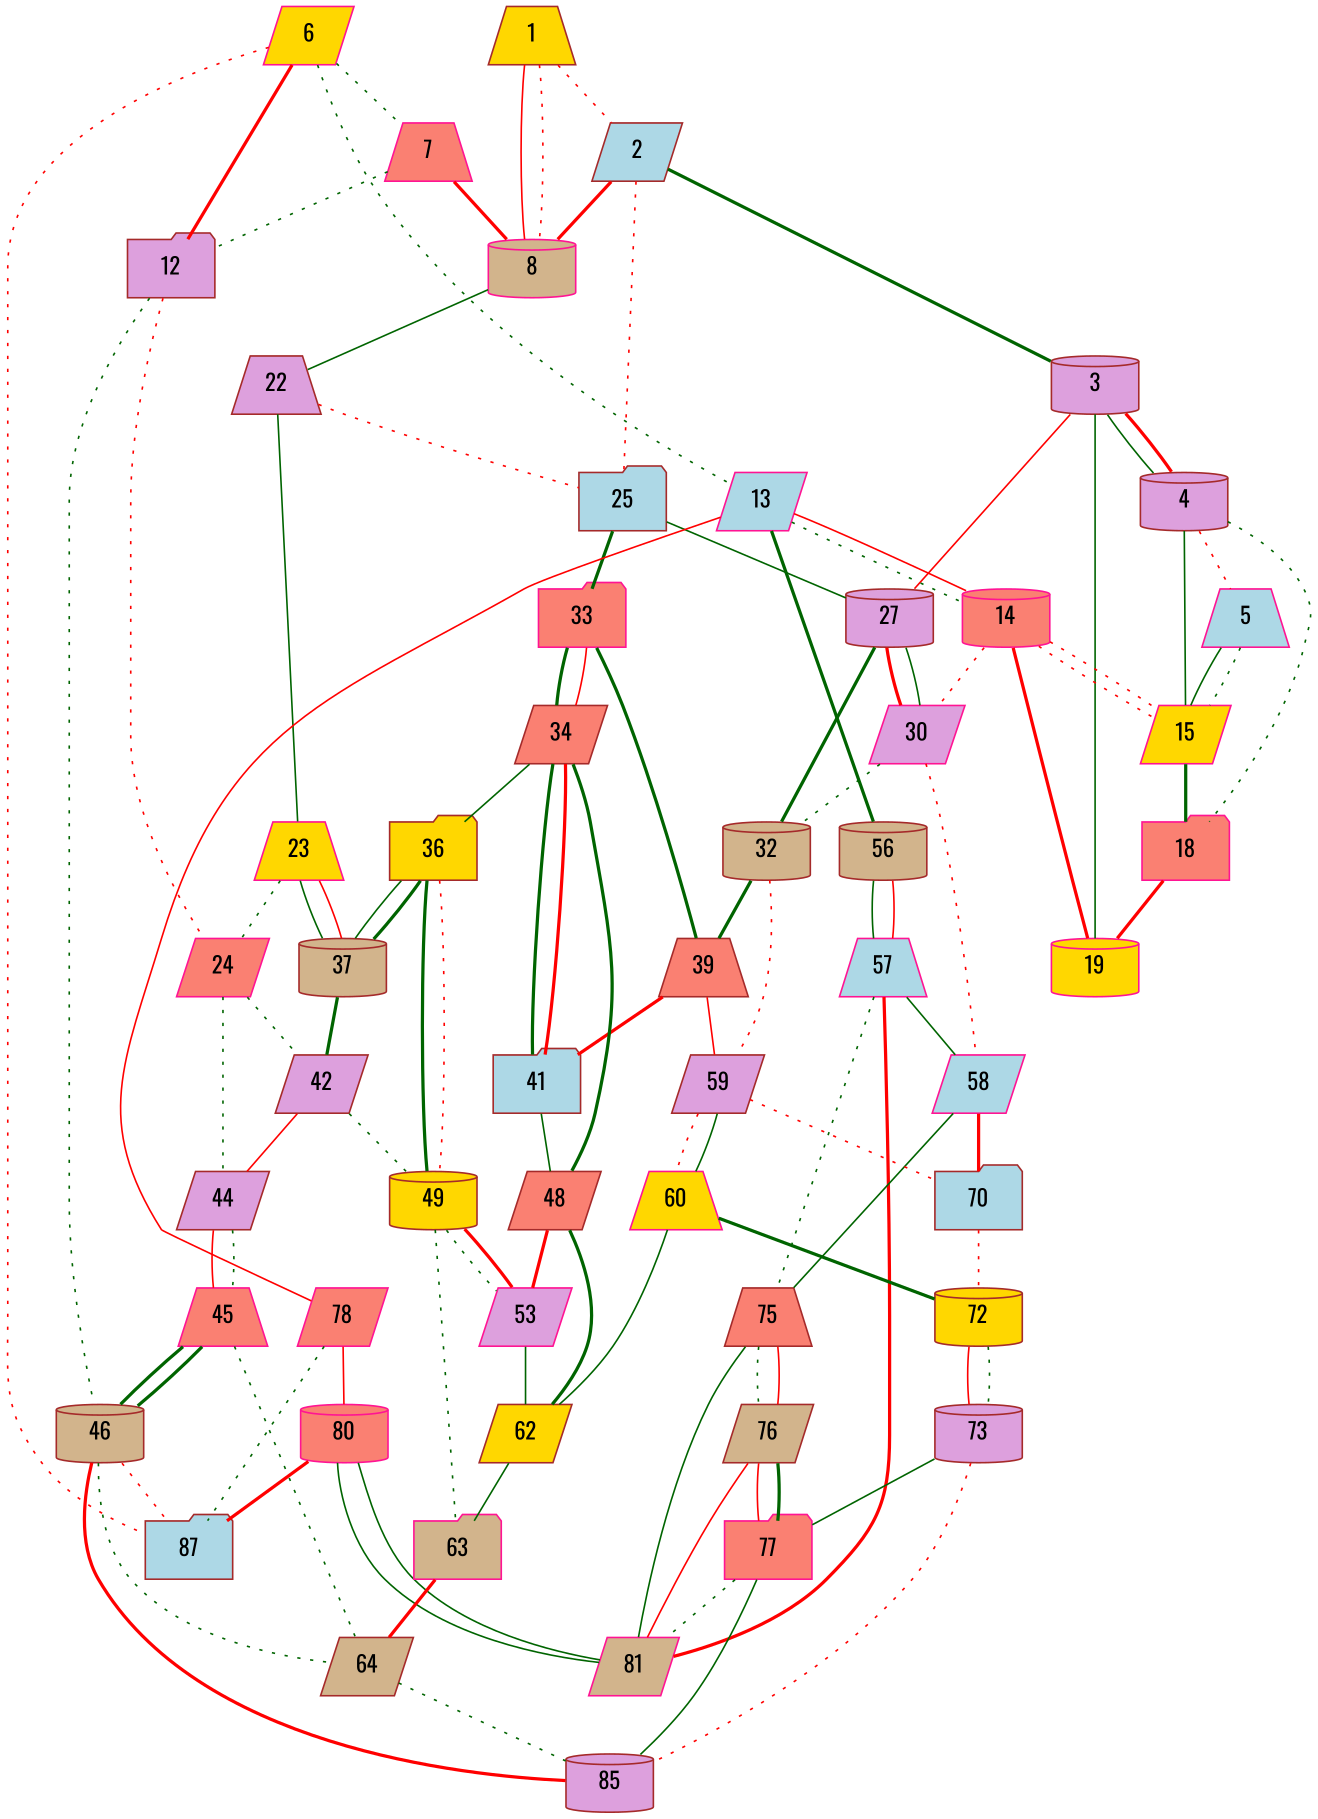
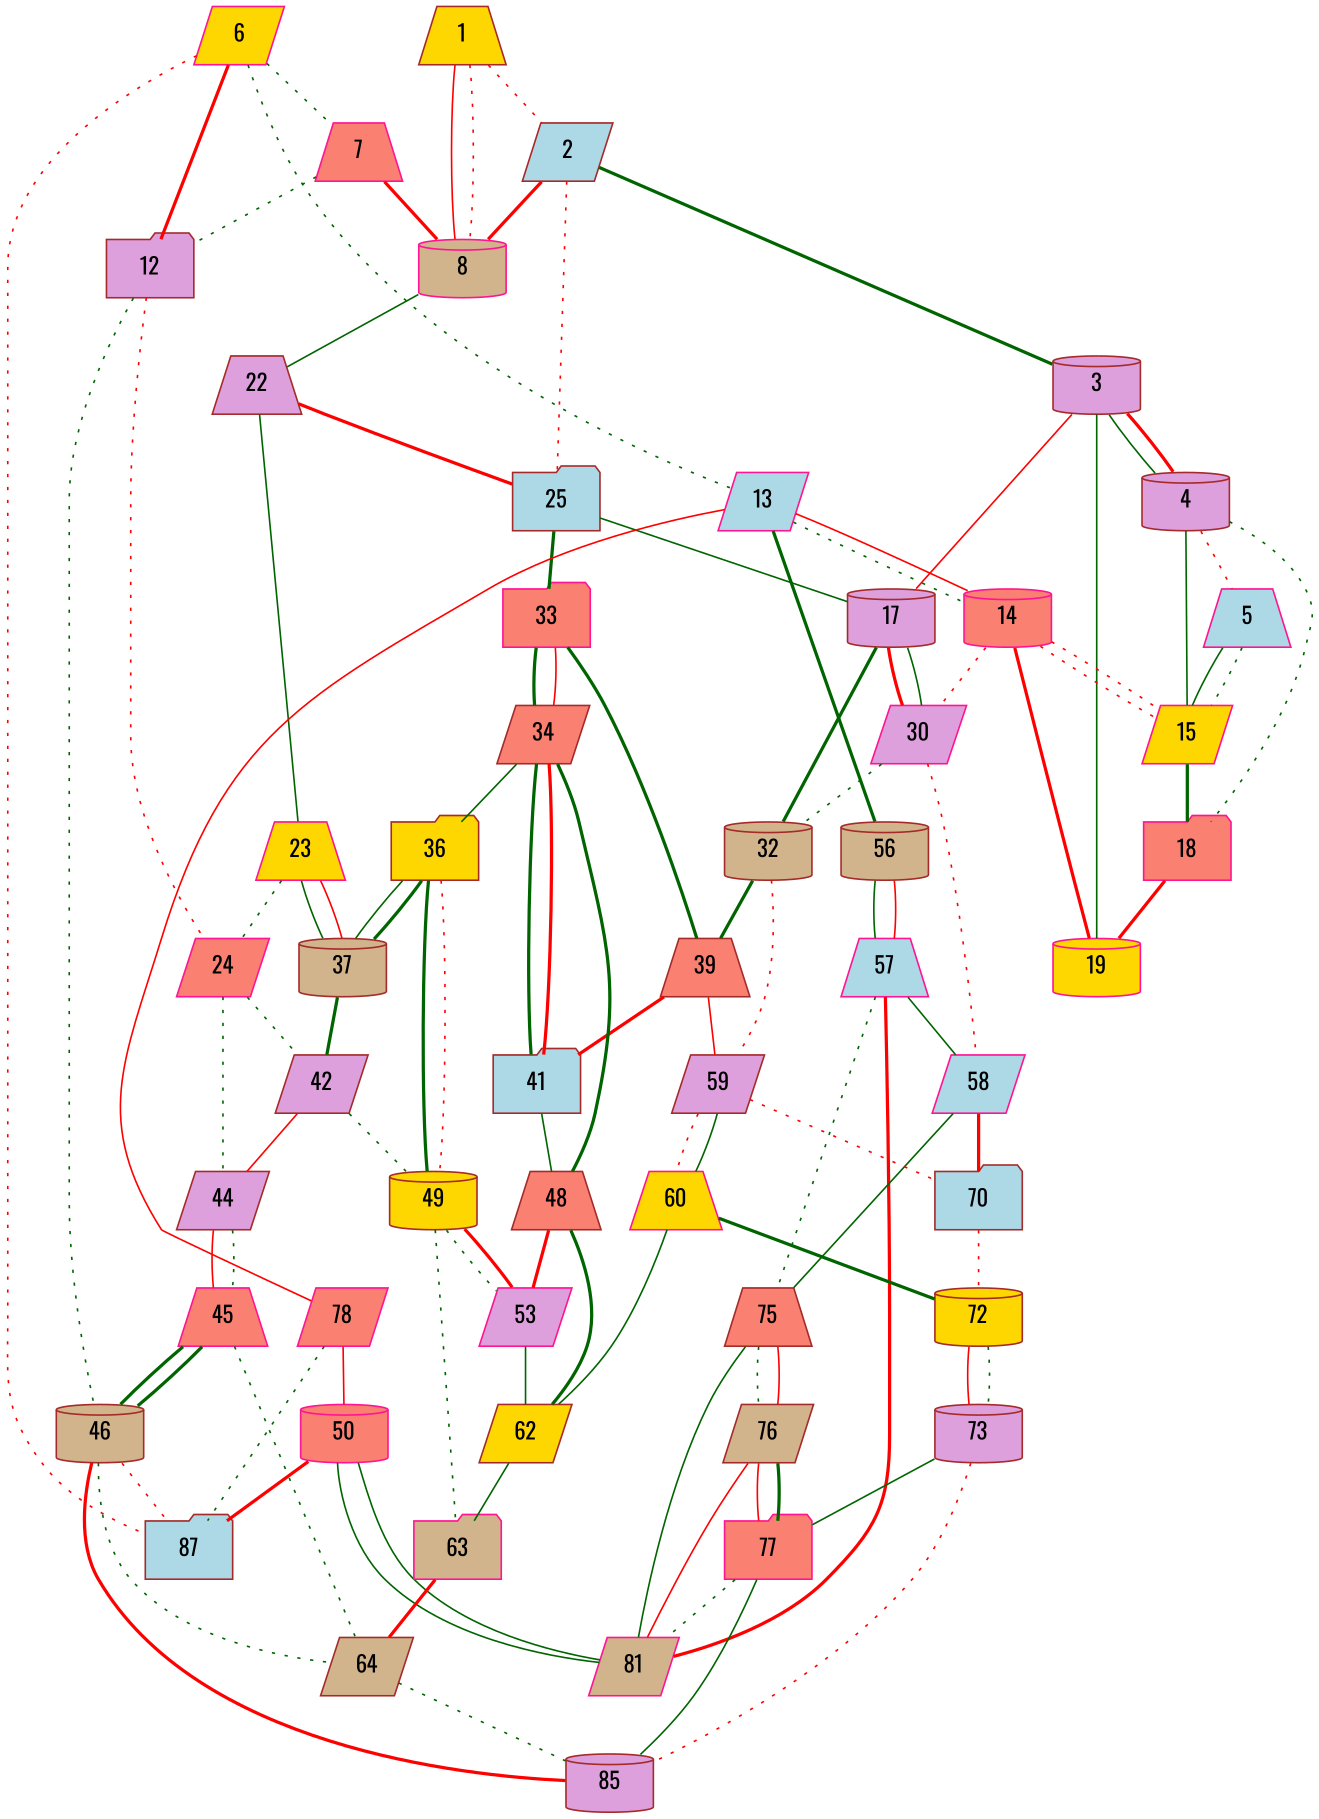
(448, 449) -> (405, 445)
(890, 618) -> (891, 618)
(555, 1201) -> (556, 1201)
(344, 1434) -> (344, 1434)
